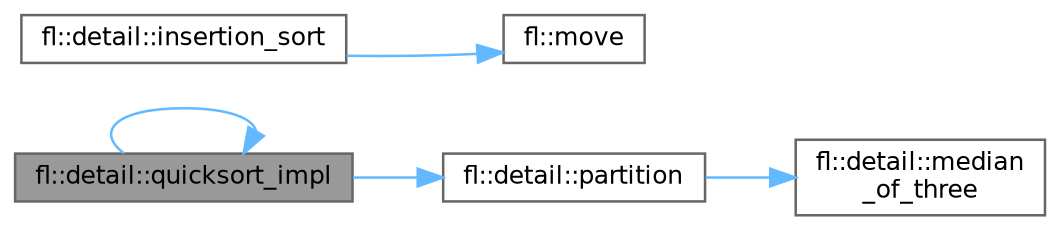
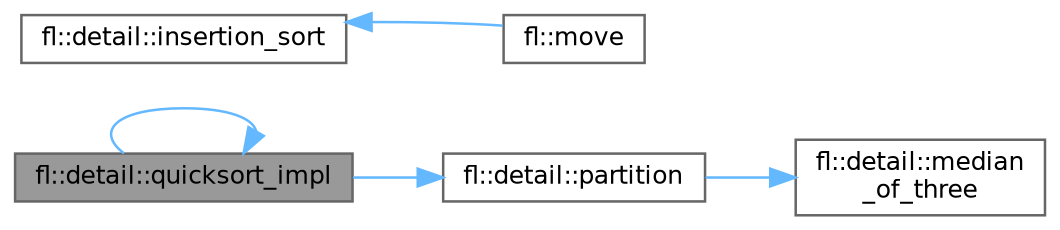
(412, 56) -> (437, 23)
